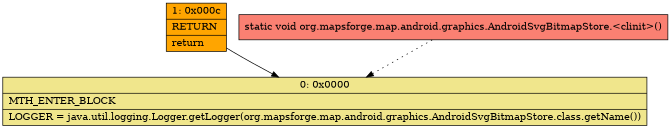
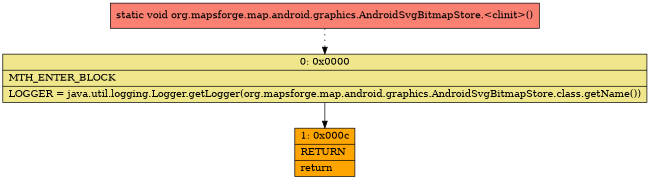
(249, 61) -> (325, 112)
